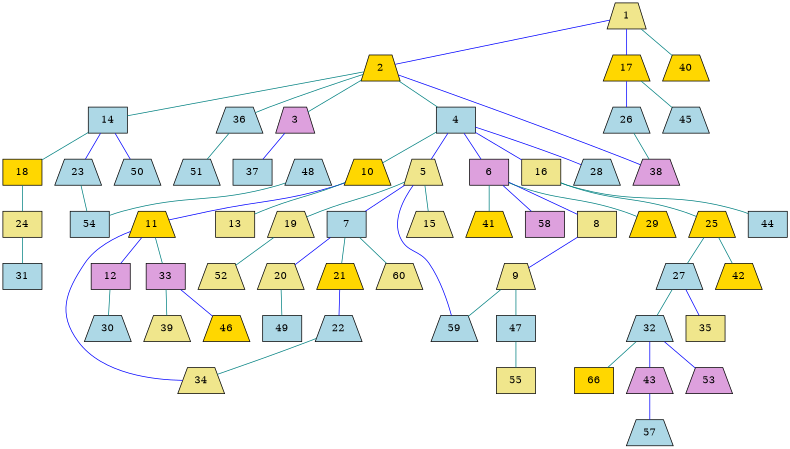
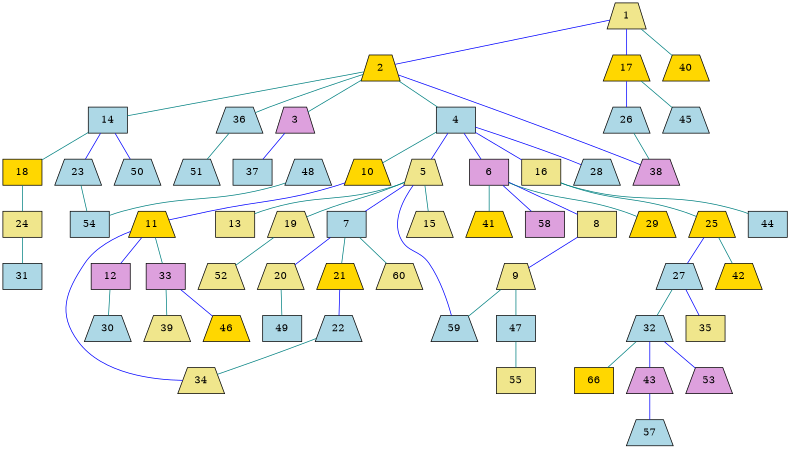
(282, 204) -> (330, 198)
(696, 250) -> (696, 250)
